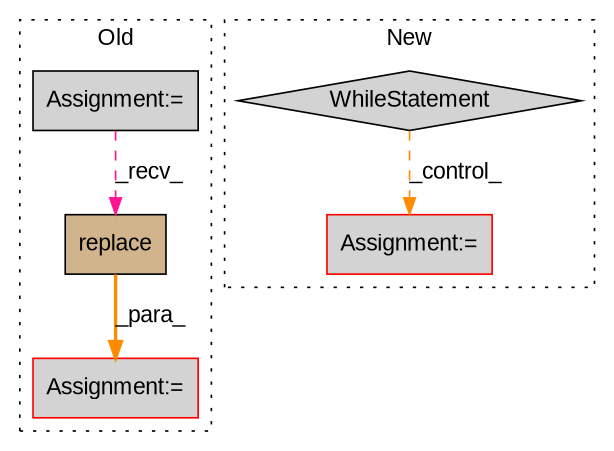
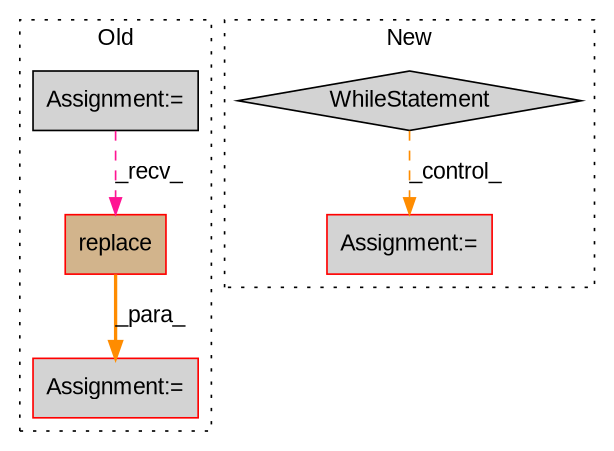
(116, 244) -> (116, 244)
